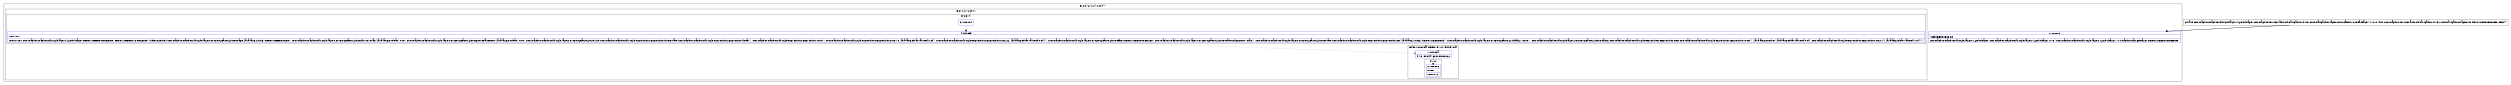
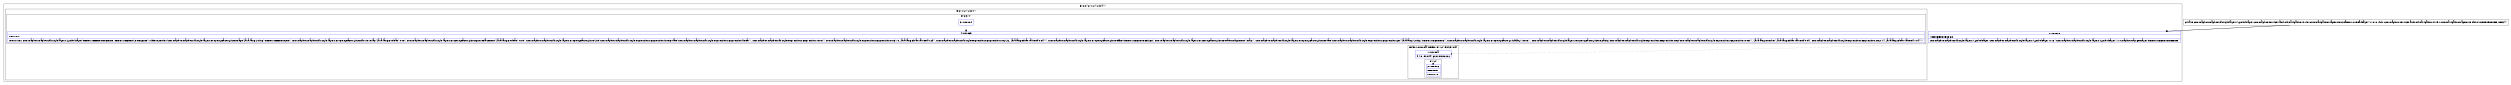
(1266, 48) -> (1705, 50)
(1431, 70) -> (1433, 70)
